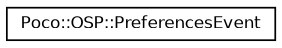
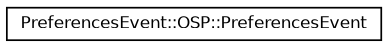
(141, 24) -> (194, 24)
